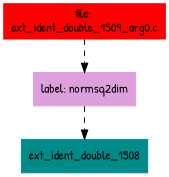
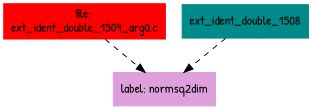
(85, 118) -> (209, 52)
